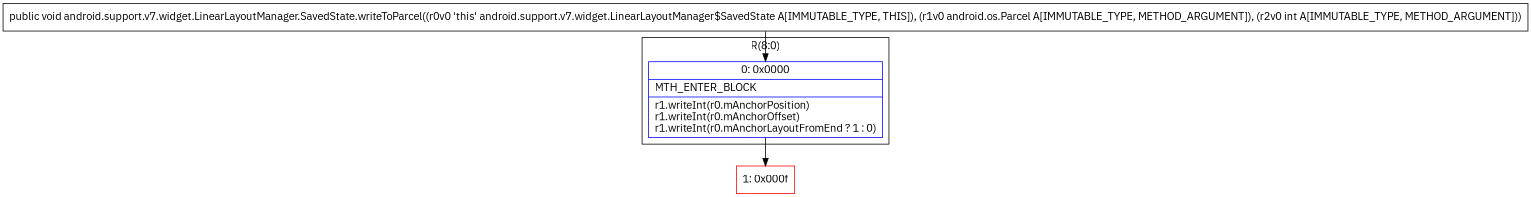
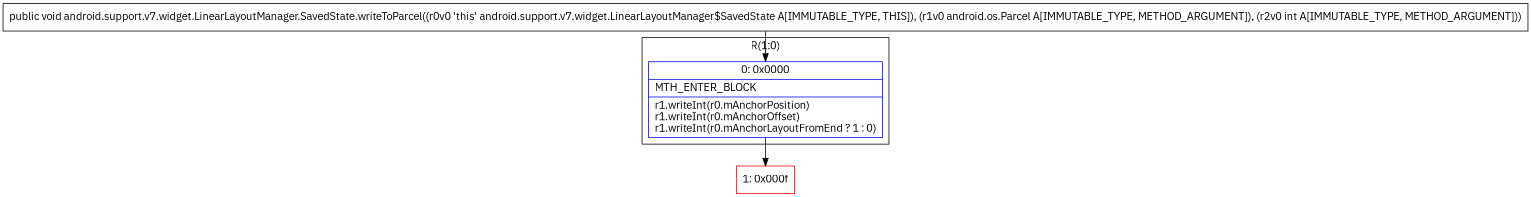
(766, 46) -> (766, 46)
